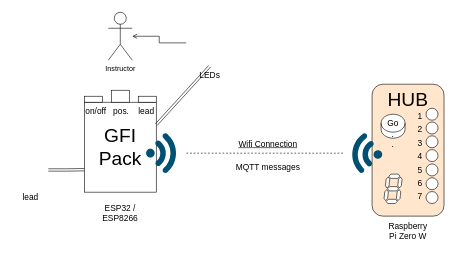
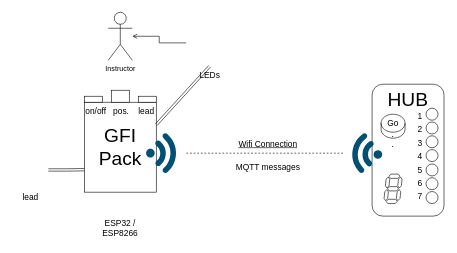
(408, 150) -> (408, 150)
(120, 213) -> (120, 228)
(408, 231) -> none
